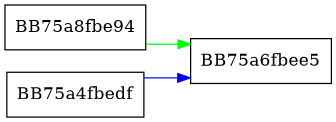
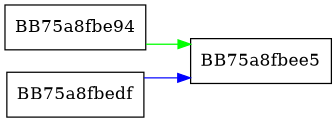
(261, 61) -> (261, 61)
(75, 95) -> (75, 95)
